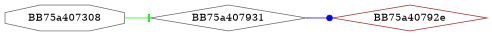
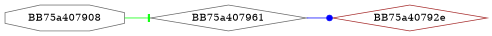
(65, 18) -> (65, 18)
(228, 18) -> (228, 18)
